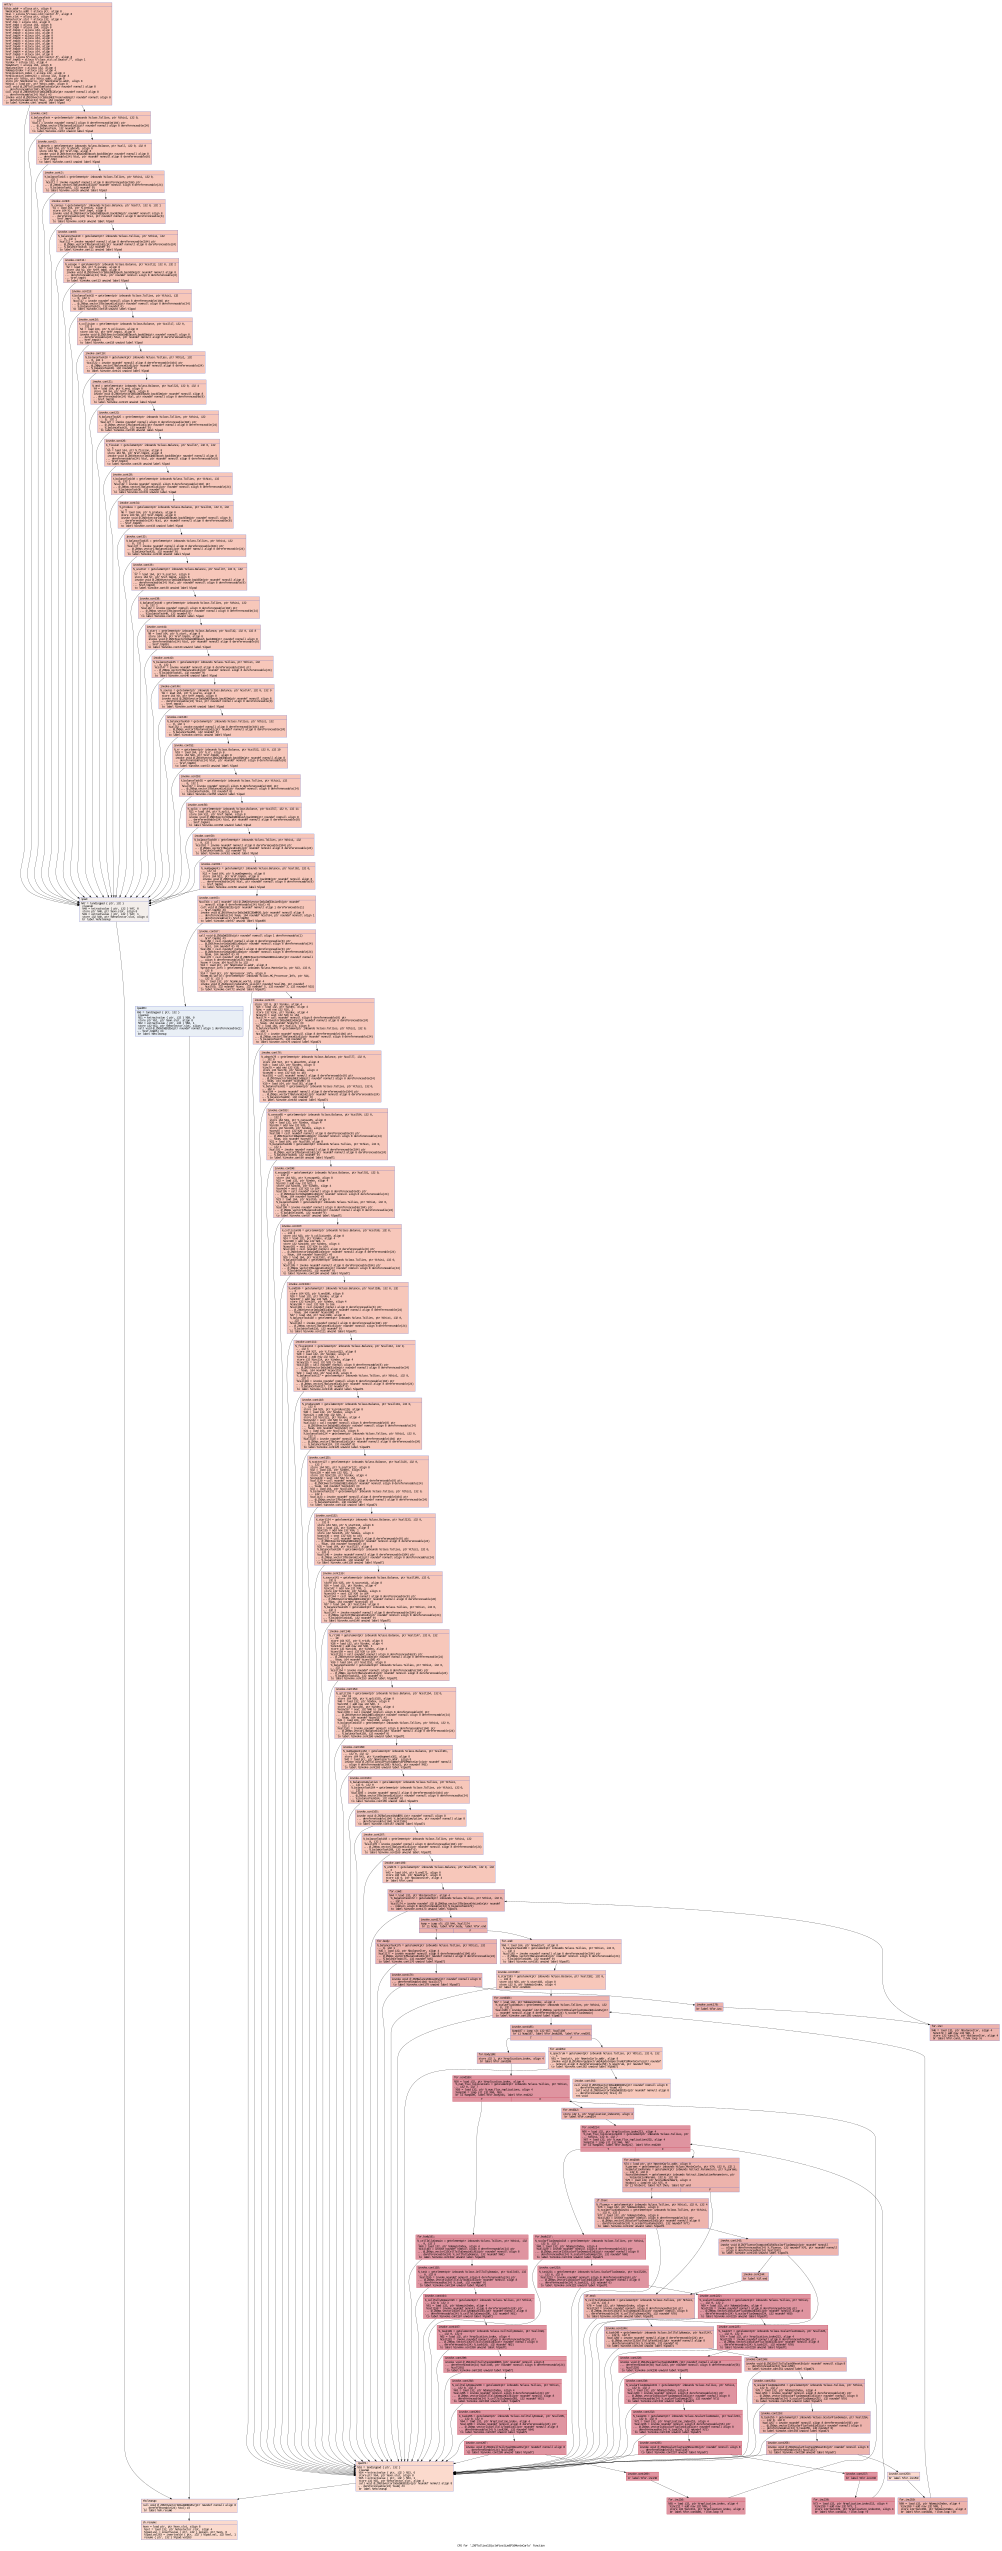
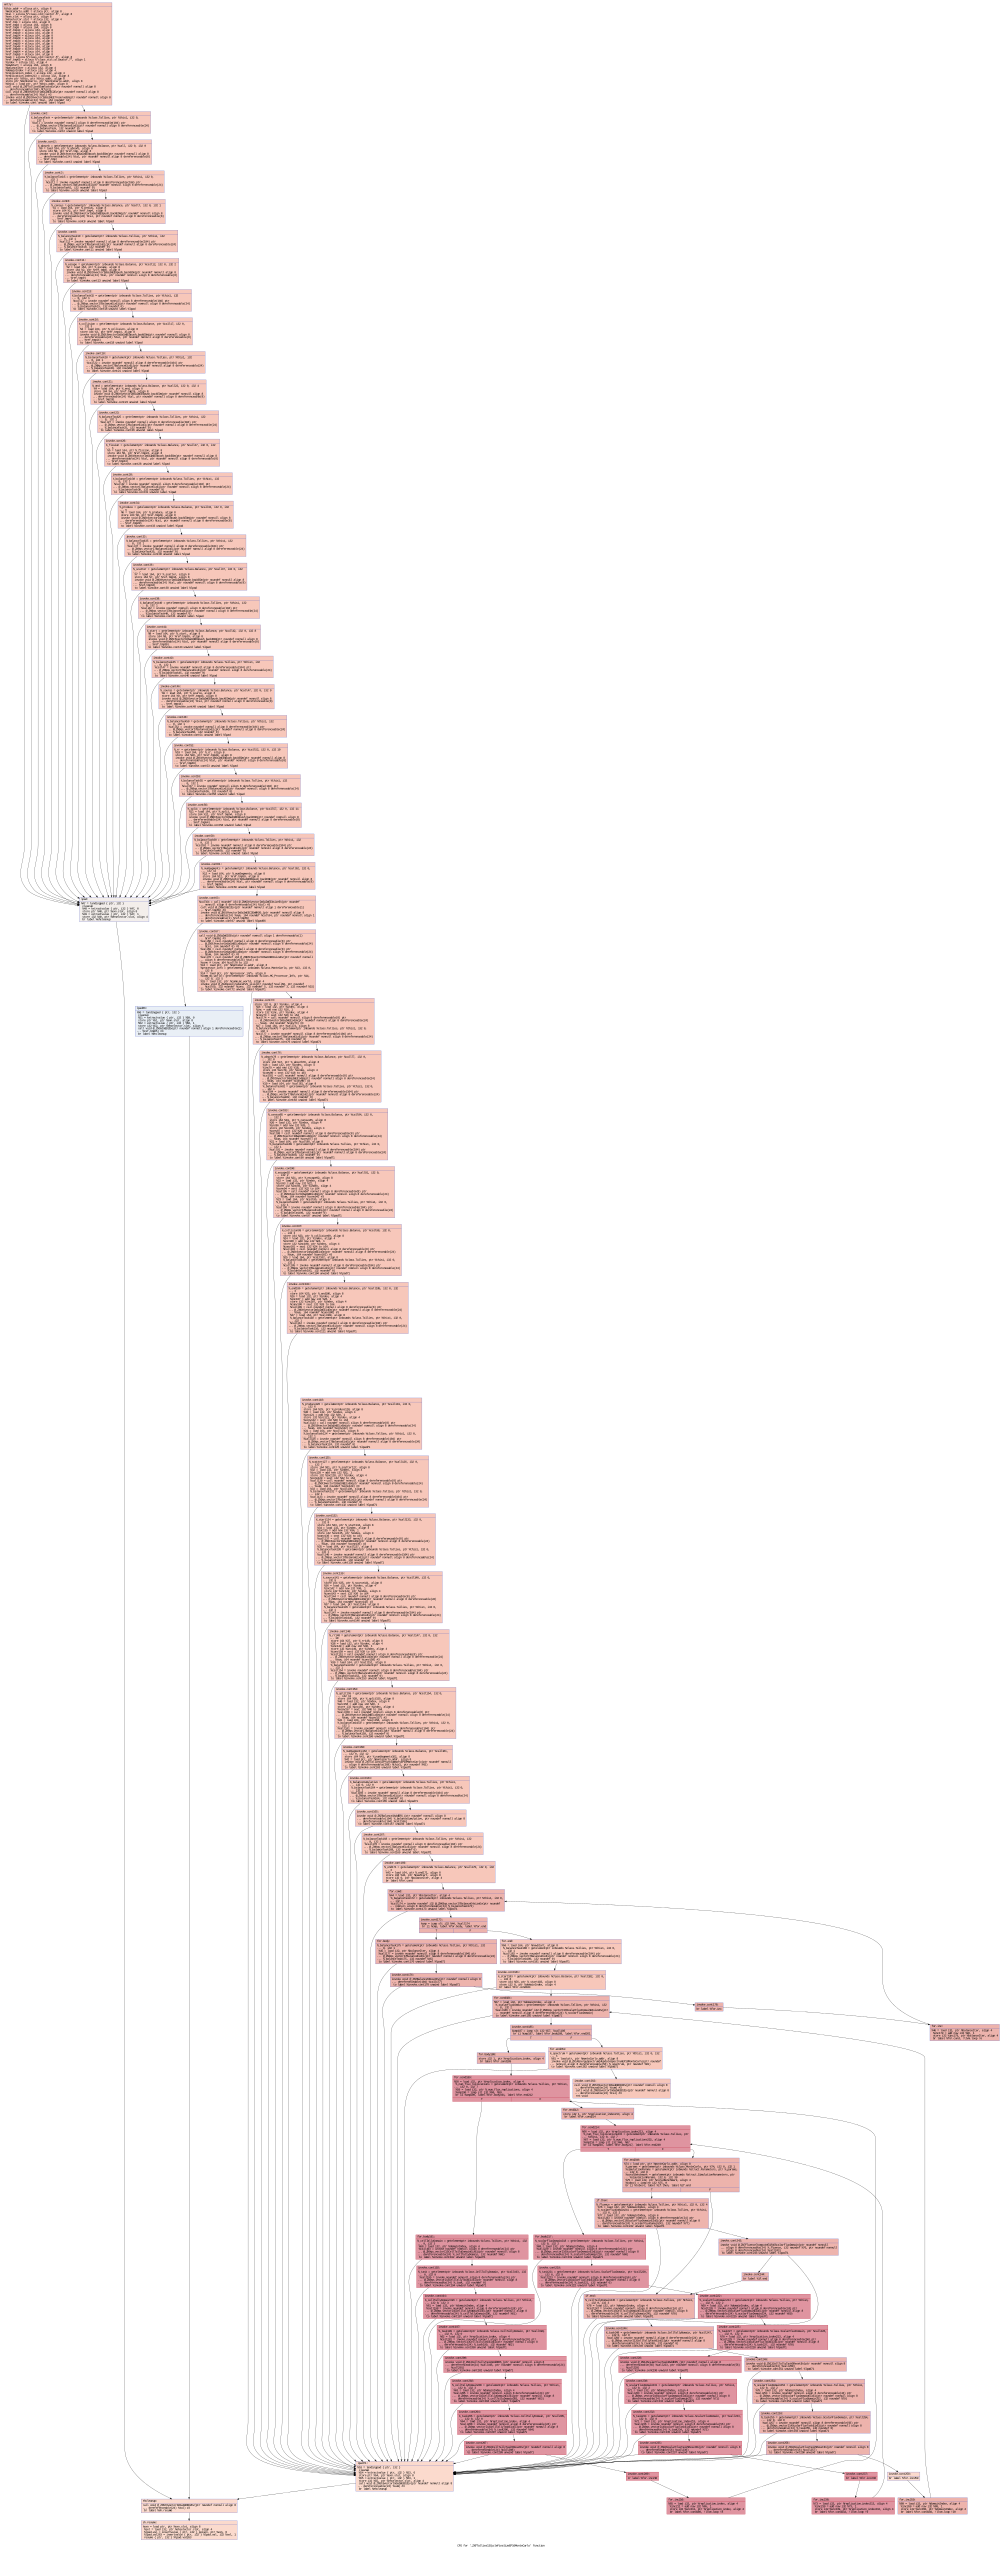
(354, 1366) -> none
